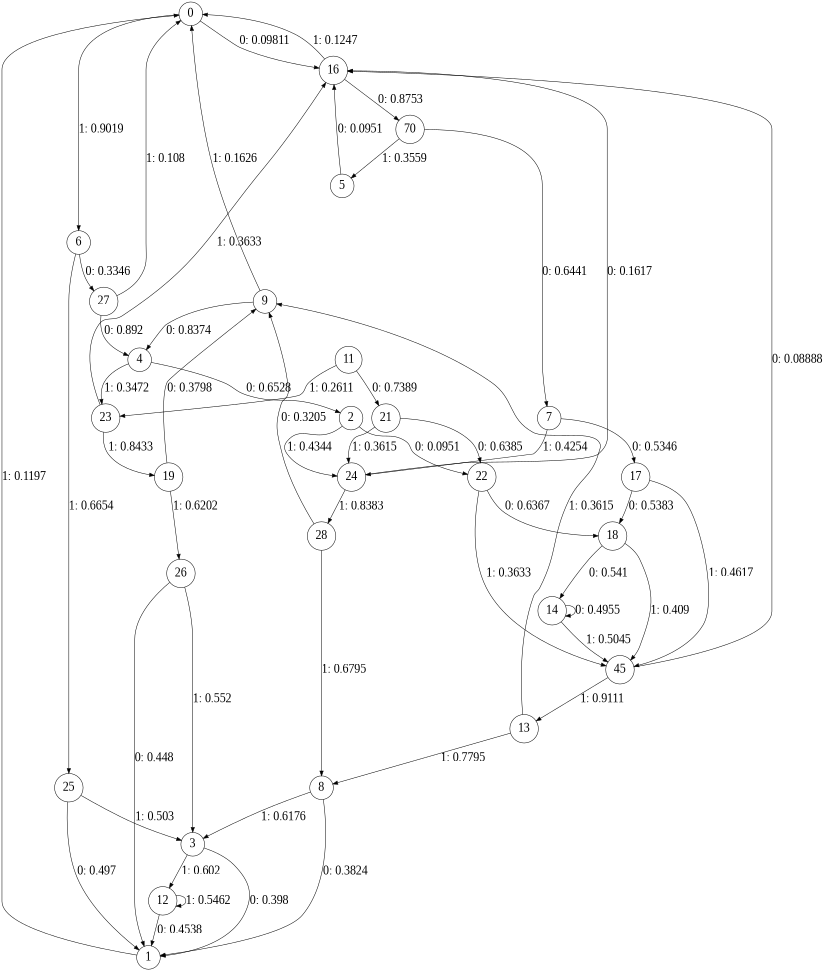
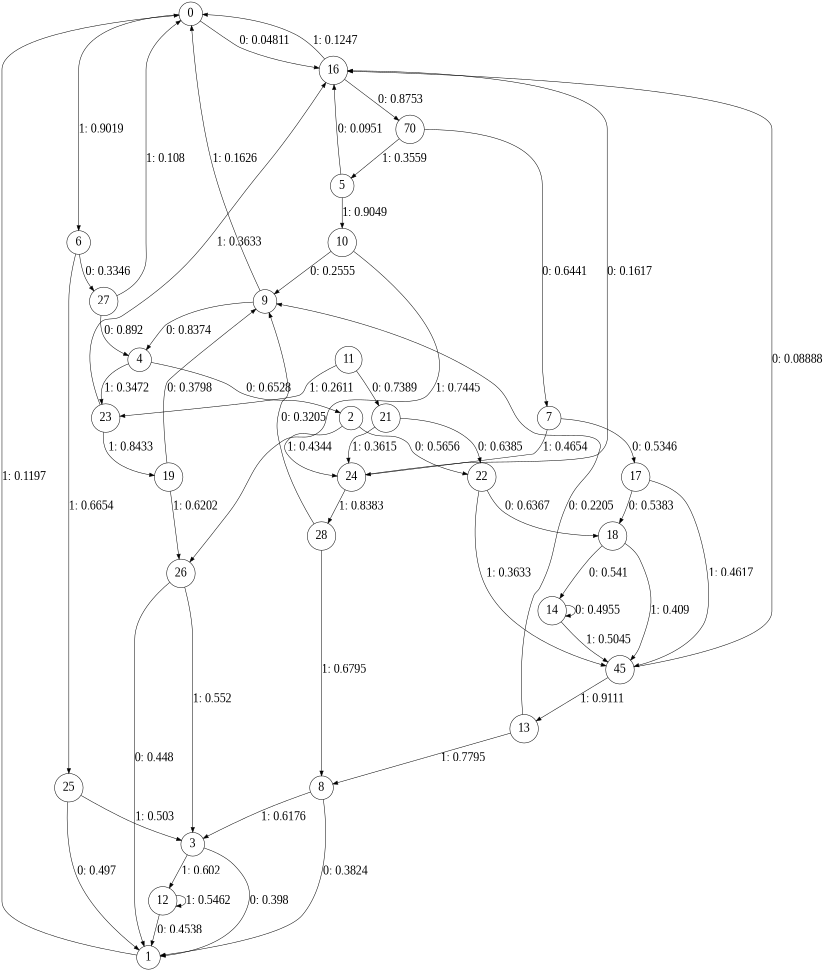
(267, 41) -> (267, 41)
none -> (342, 242)
(442, 448) -> (442, 448)
(570, 448) -> (570, 448)
(596, 507) -> (596, 507)
